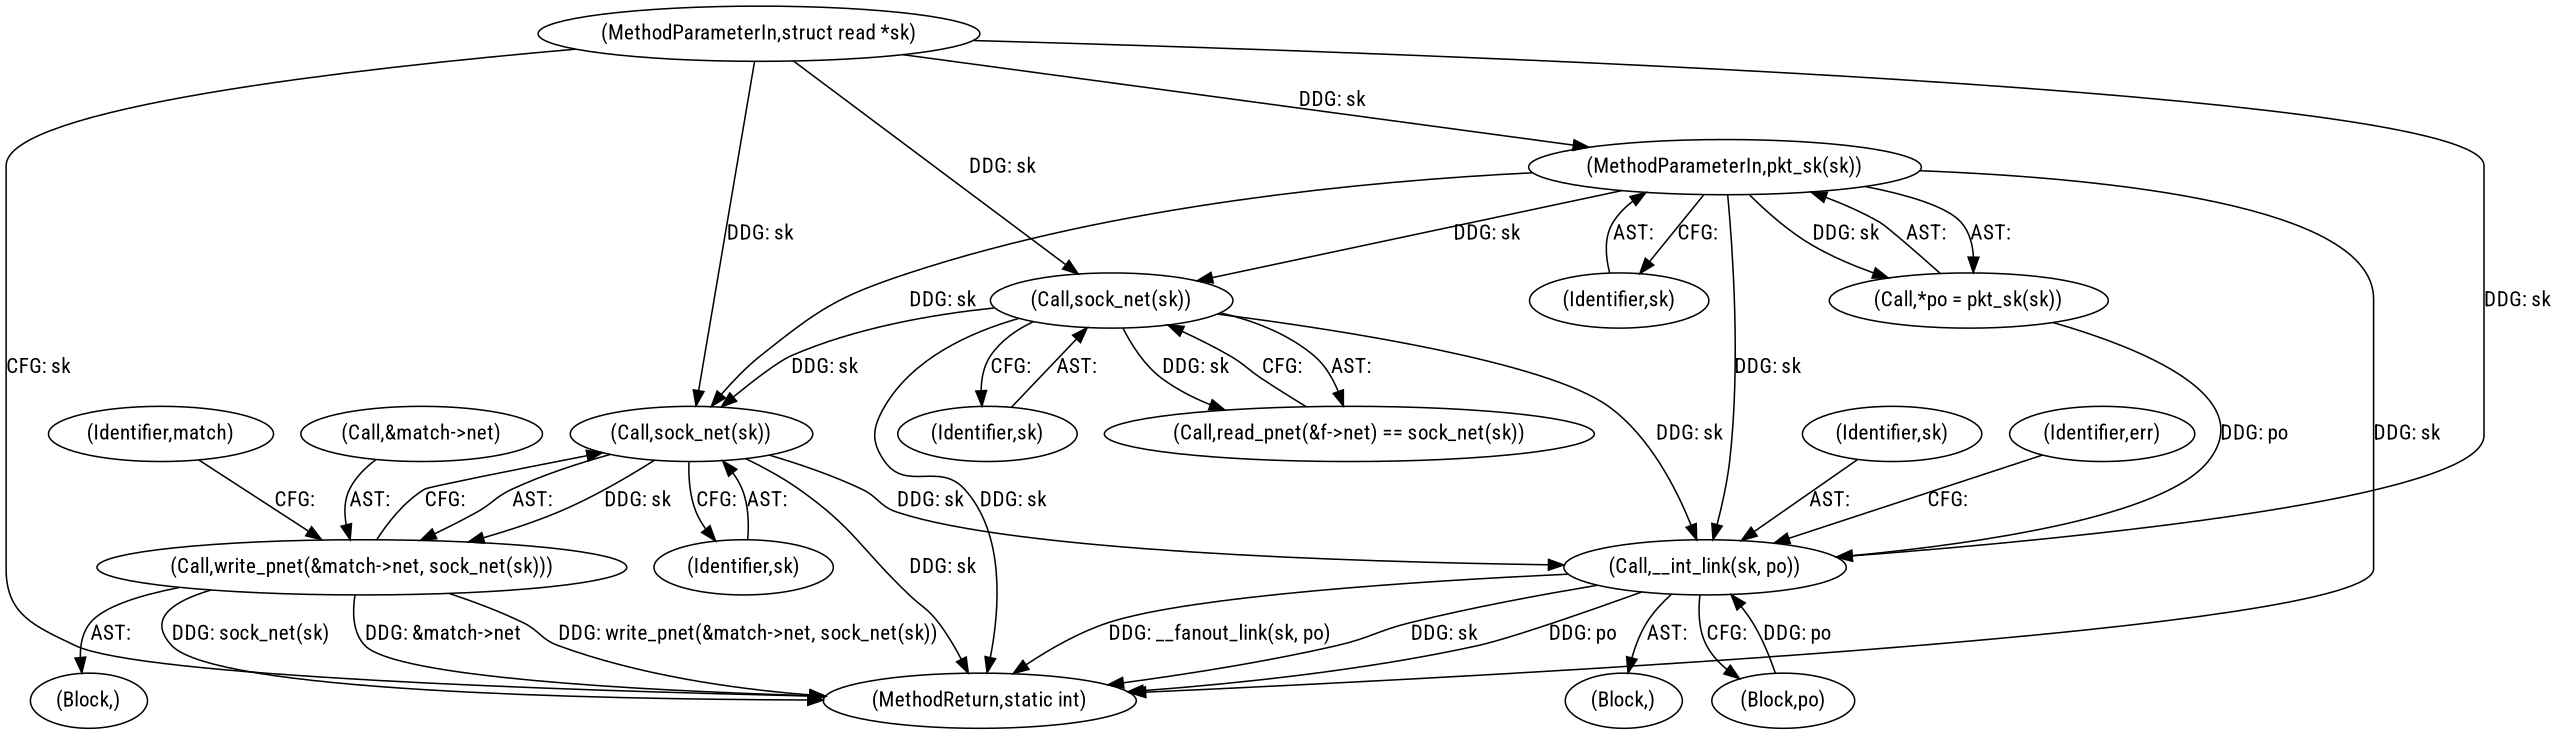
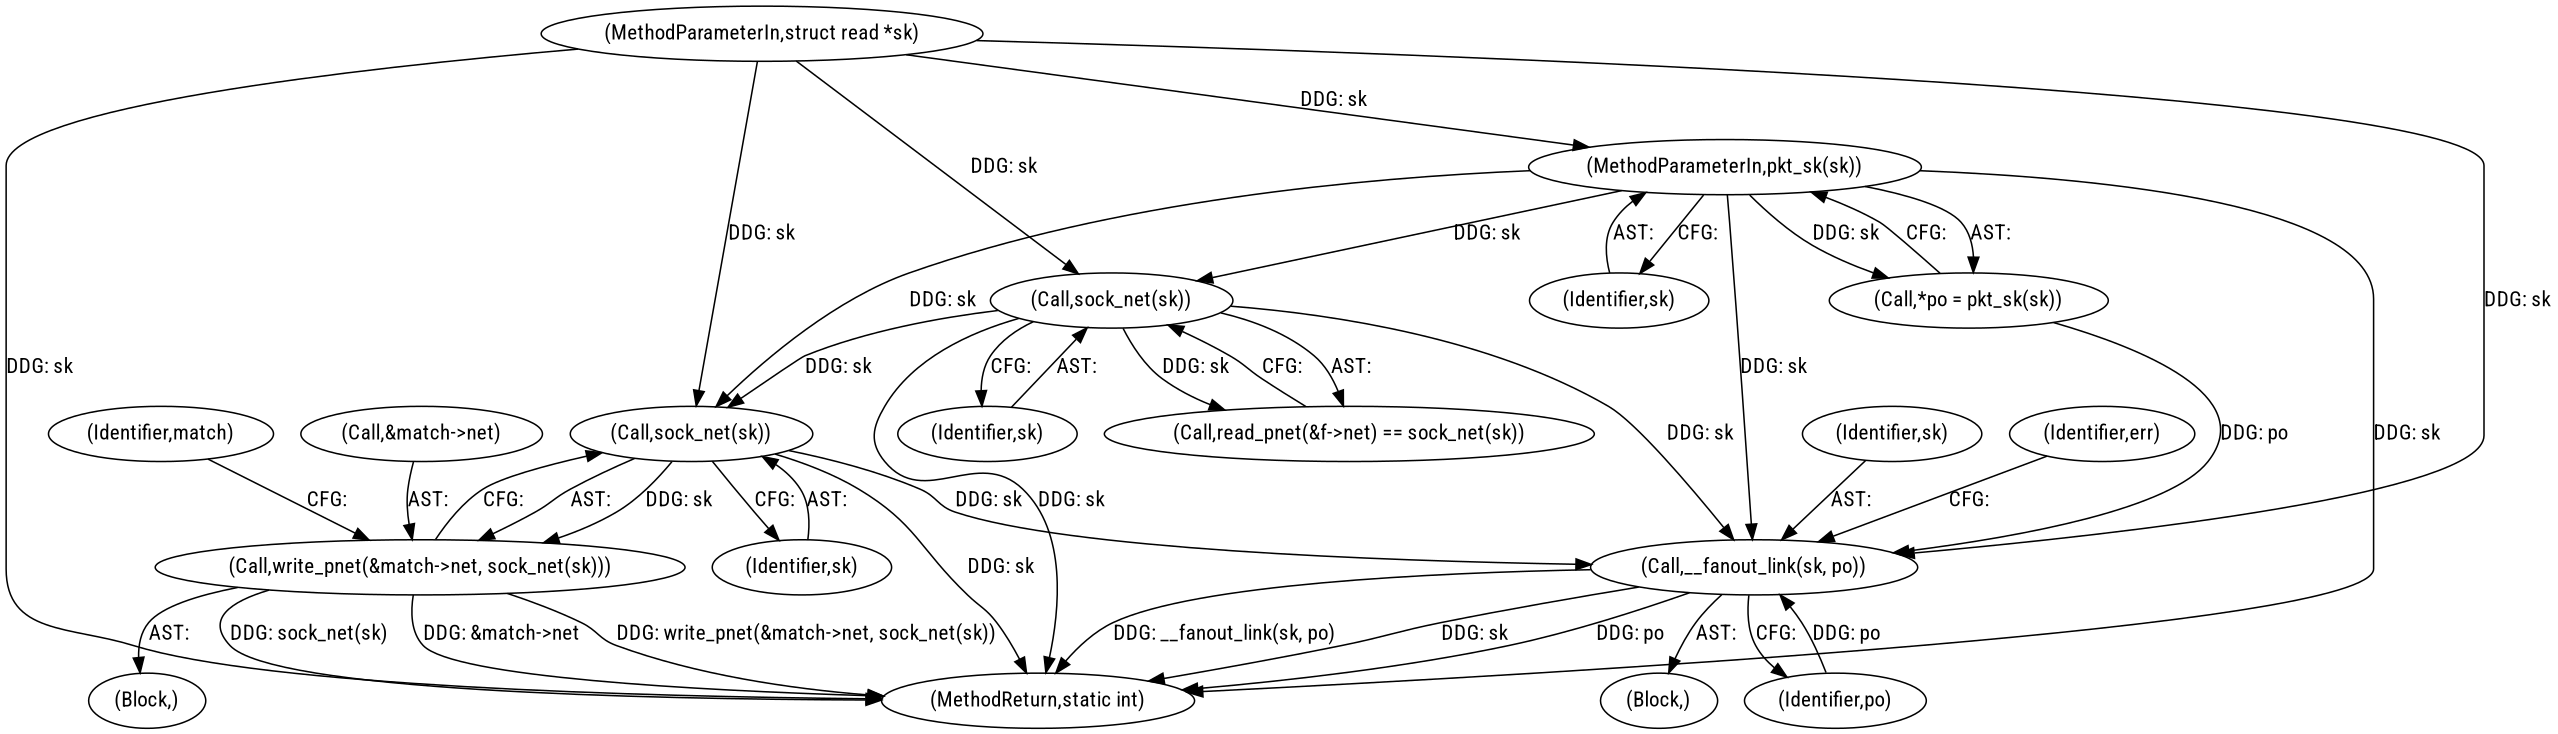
(1929, 234) -> (1929, 234)
(39, 367) -> (40, 367)
(1705, 567) -> (1754, 567)
(1783, 701) -> (1835, 701)
